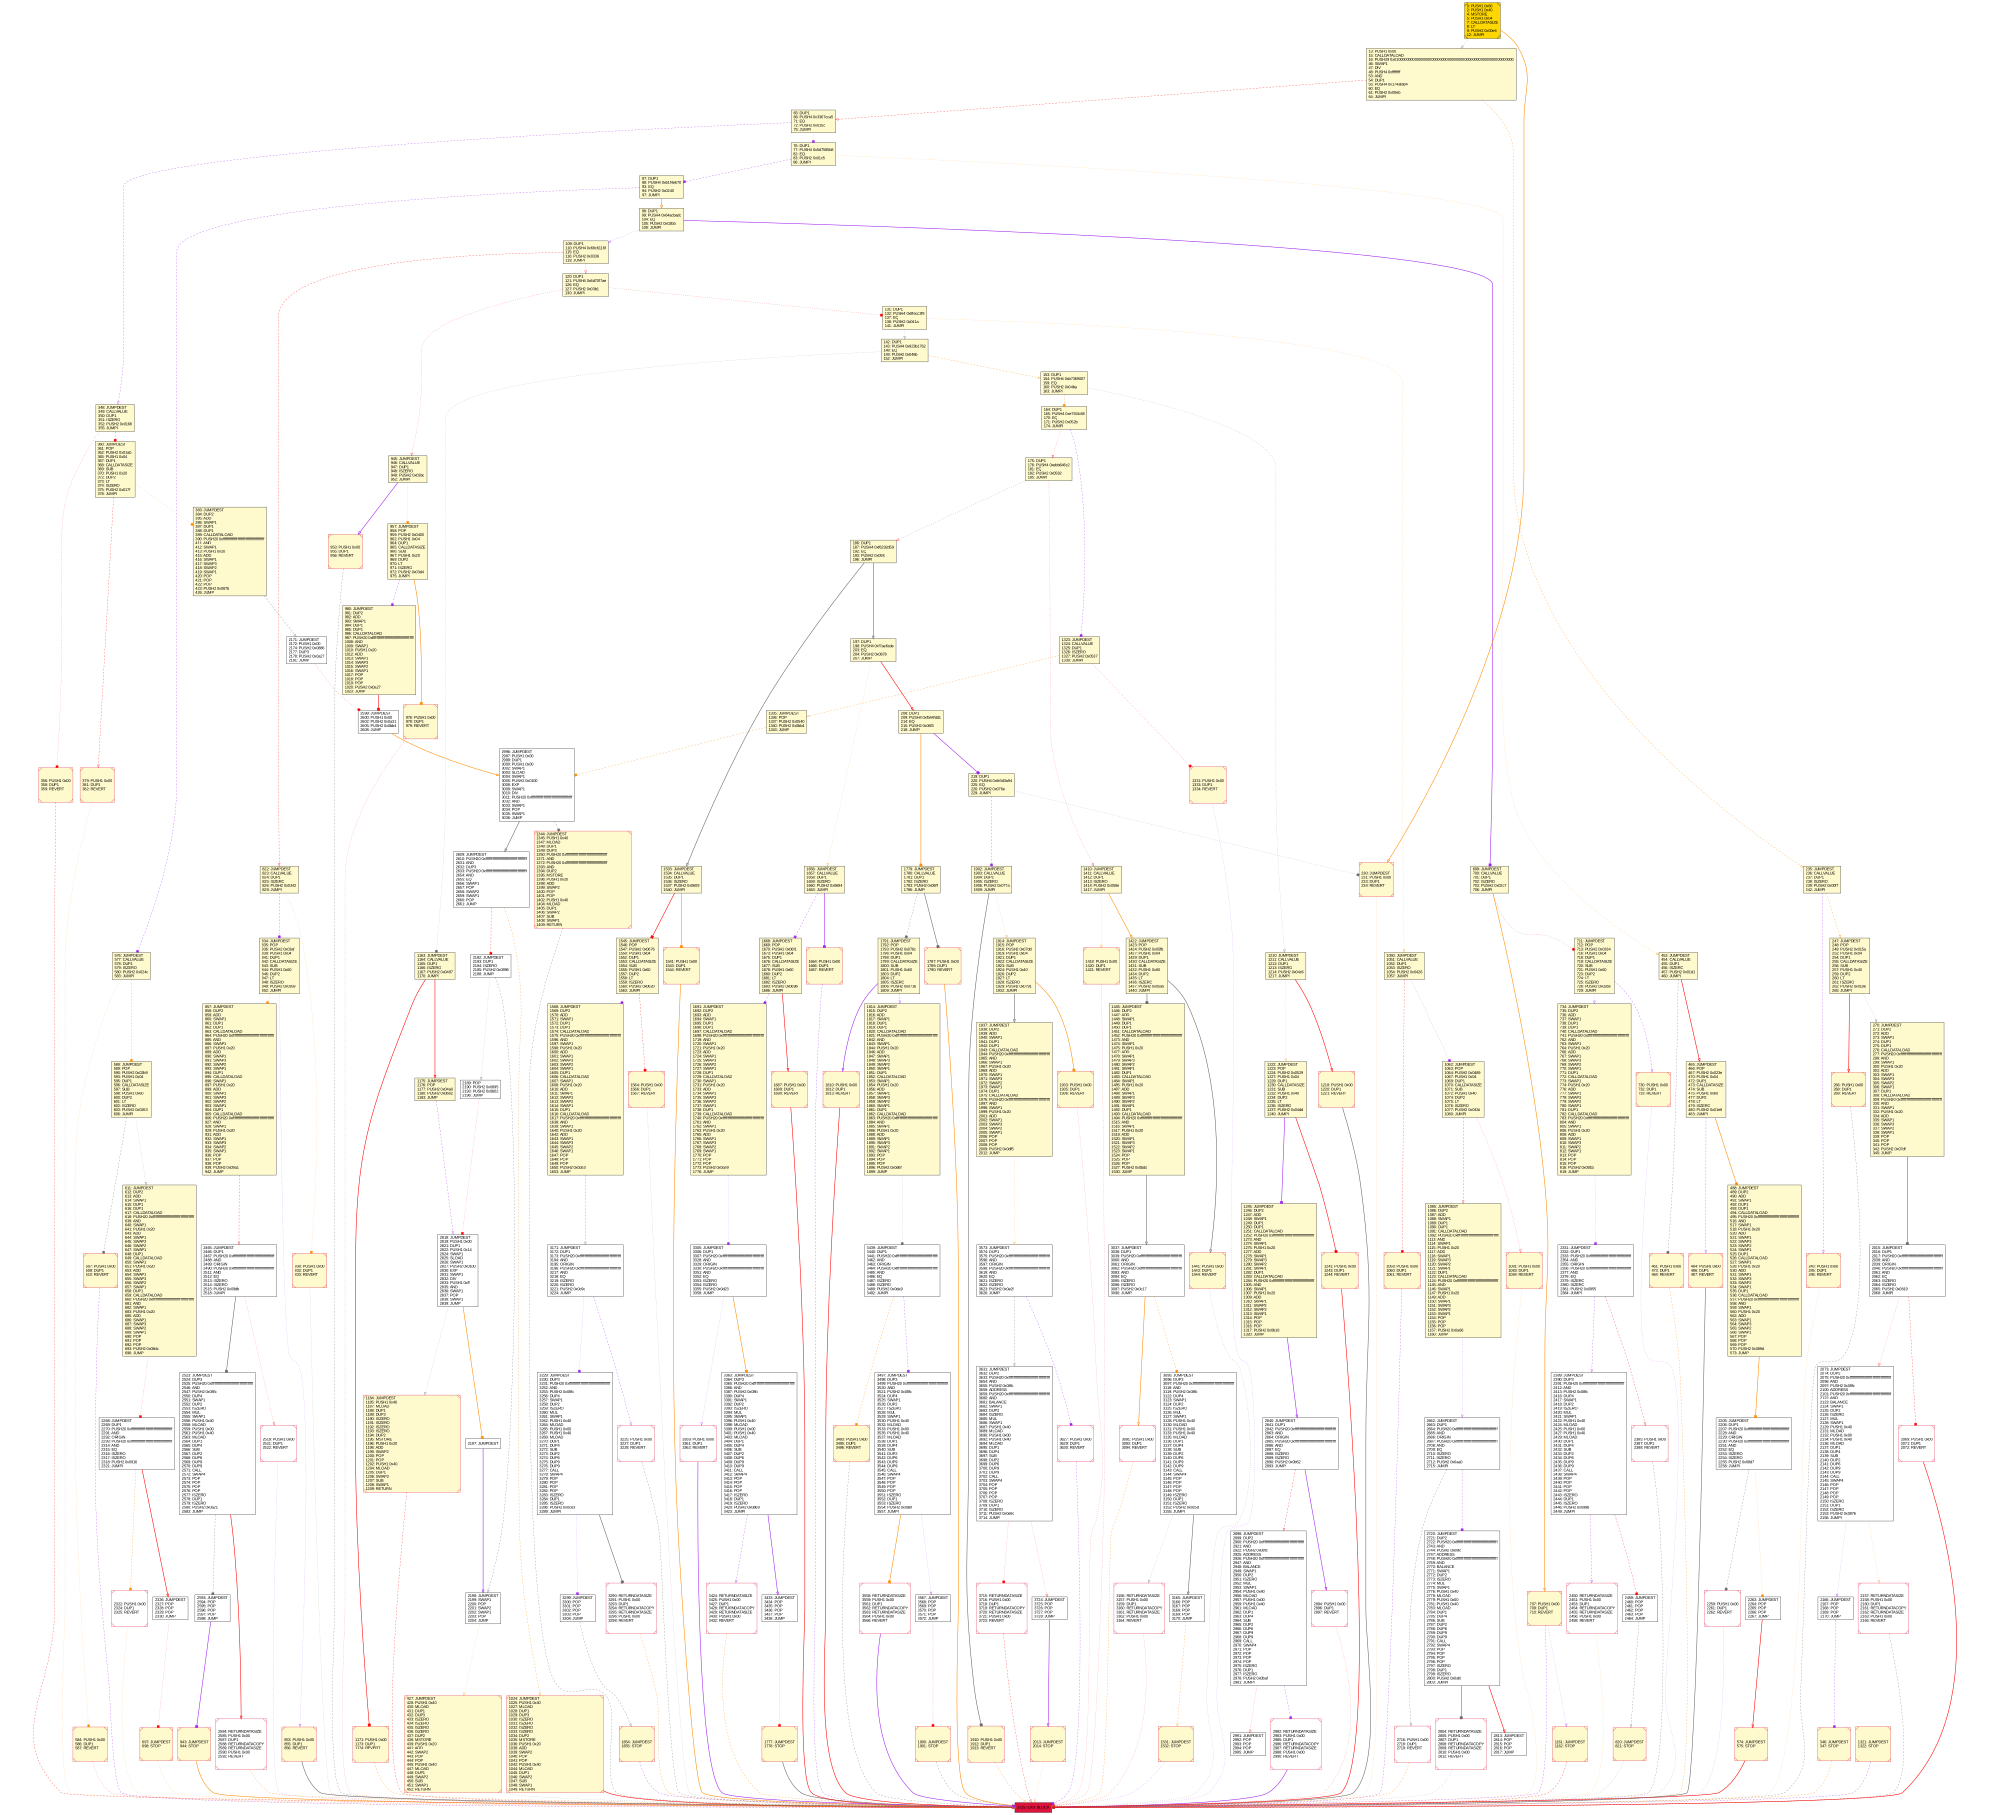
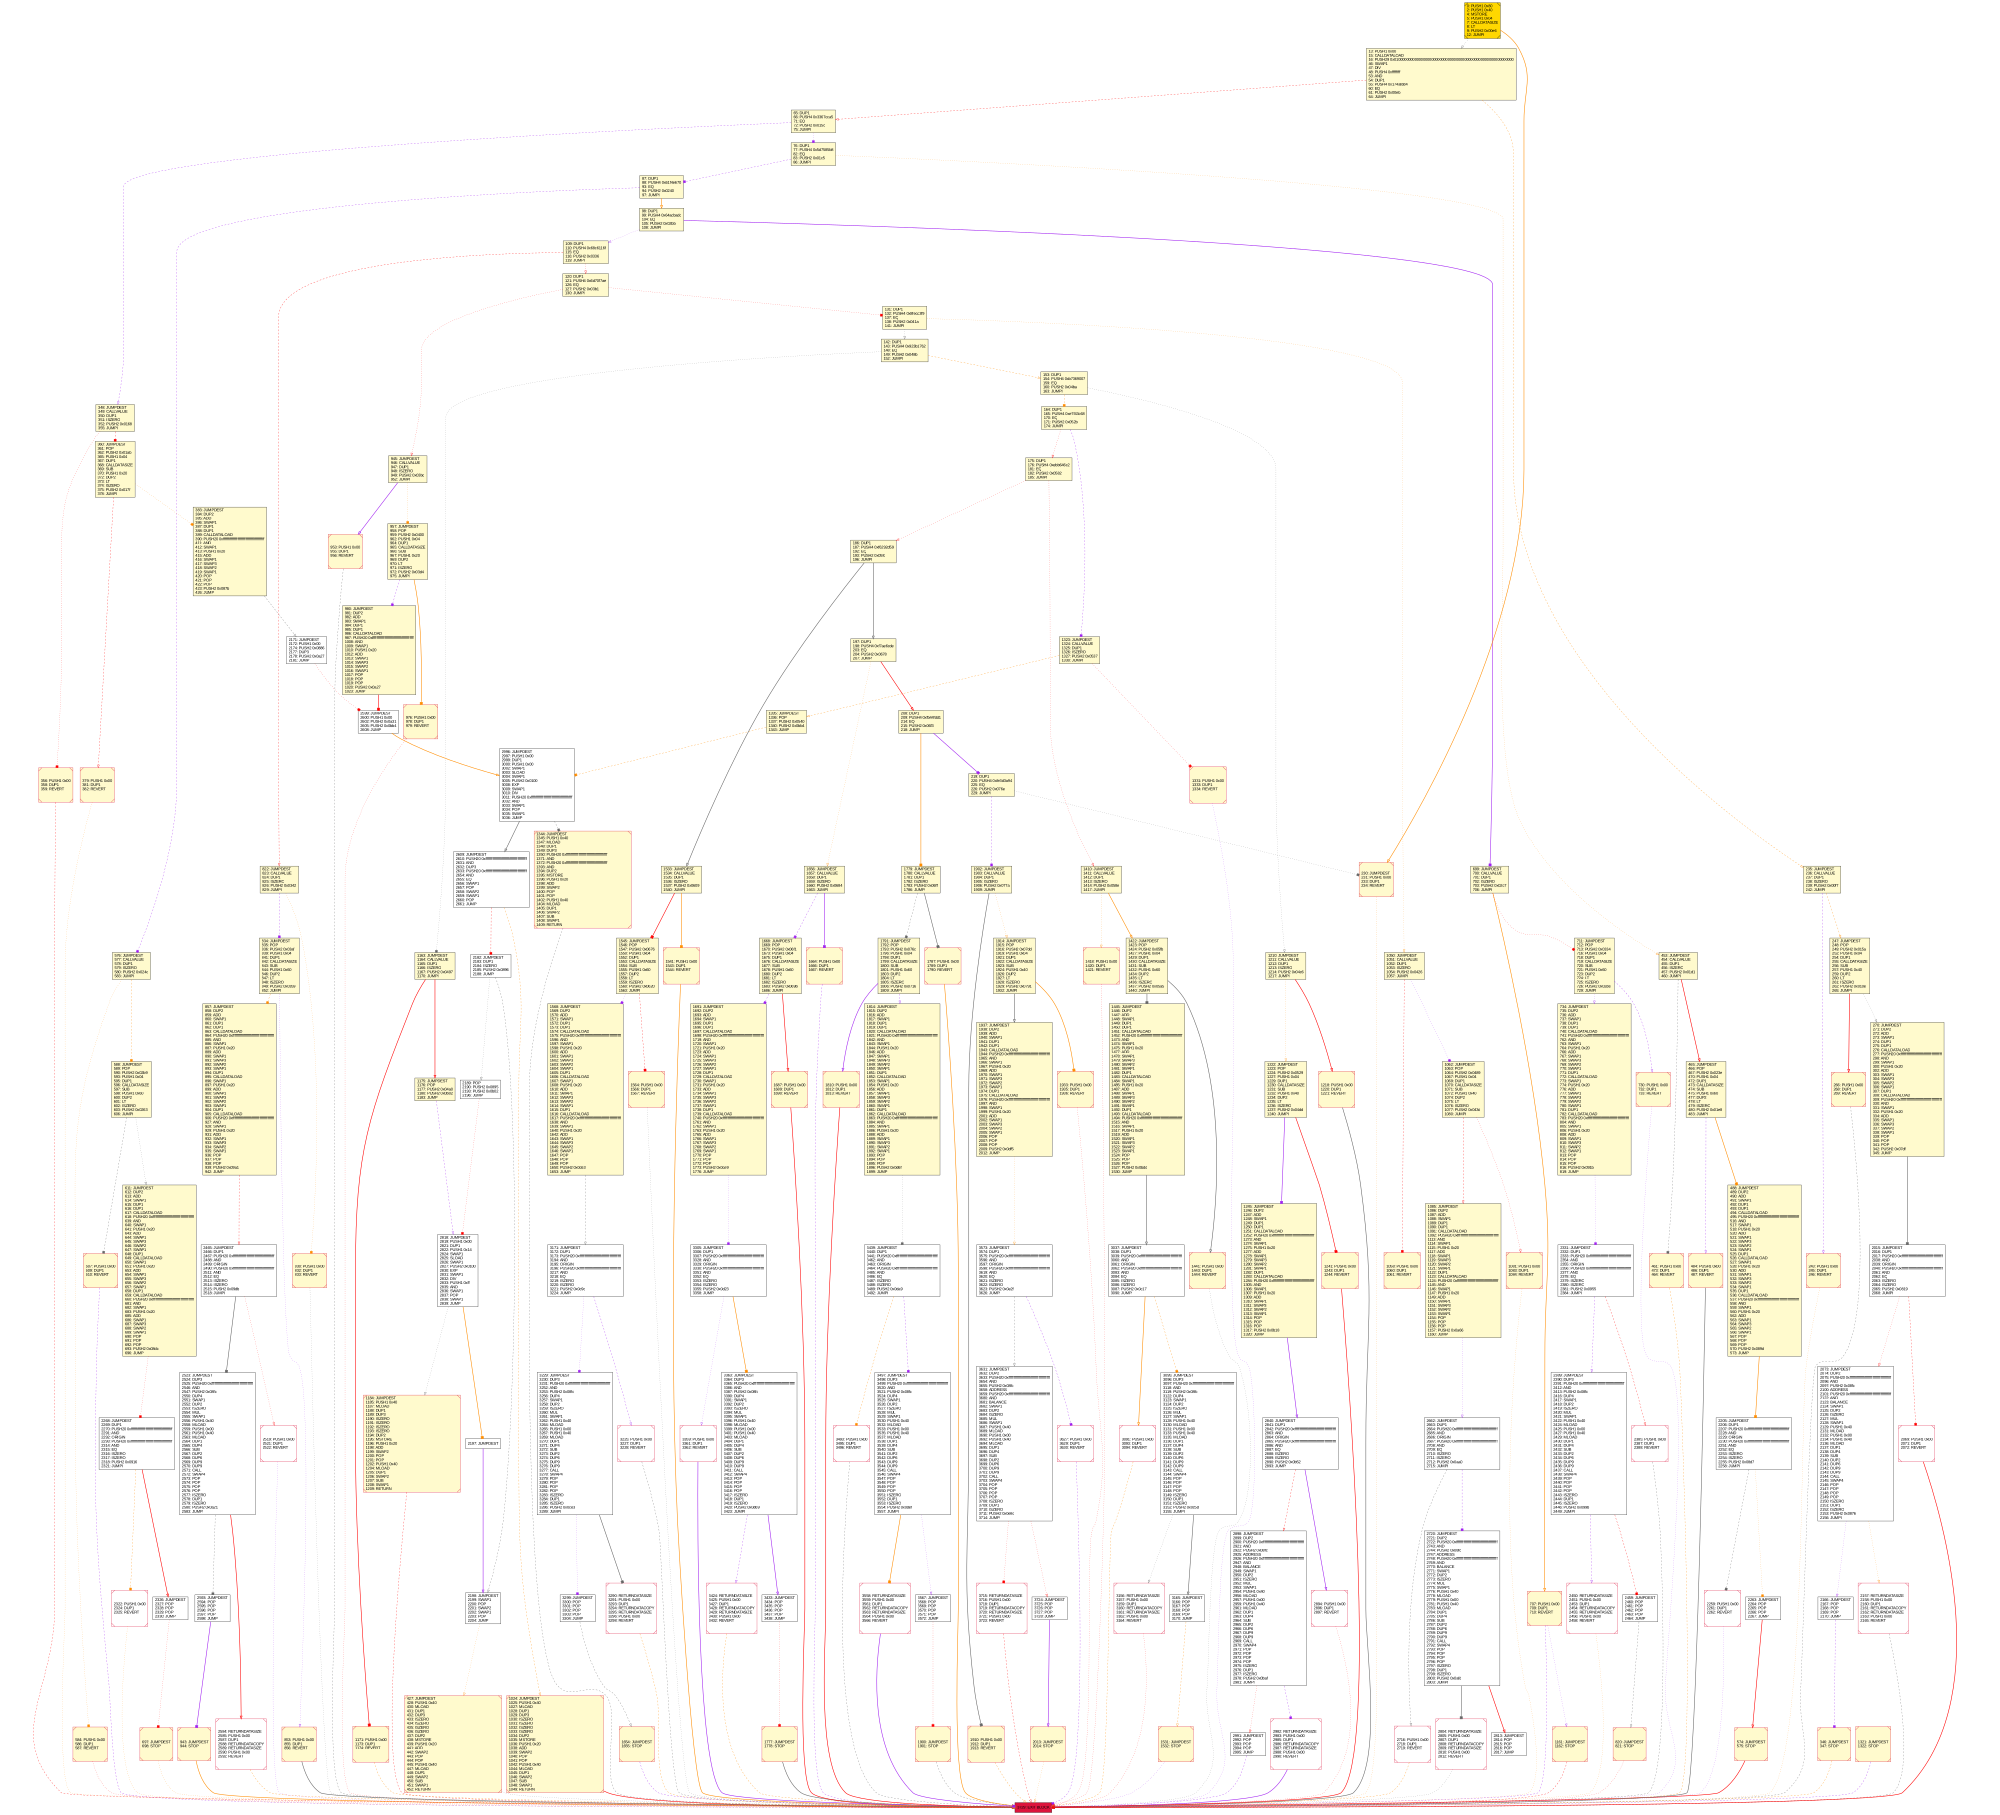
(852, 1444) -> (852, 1444)
(1388, 1704) -> (1195, 1800)
(1348, 1805) -> (1348, 1805)
